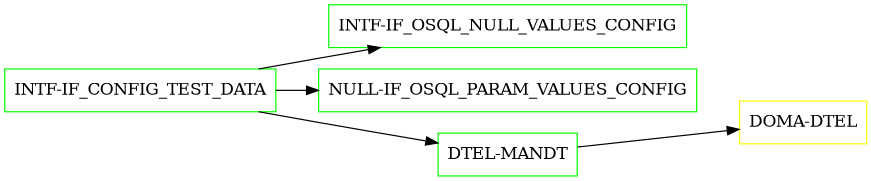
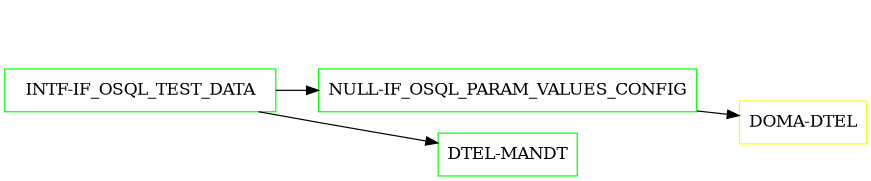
(508, 26) -> none
(140, 90) -> (140, 90)
(652, 139) -> (712, 113)
